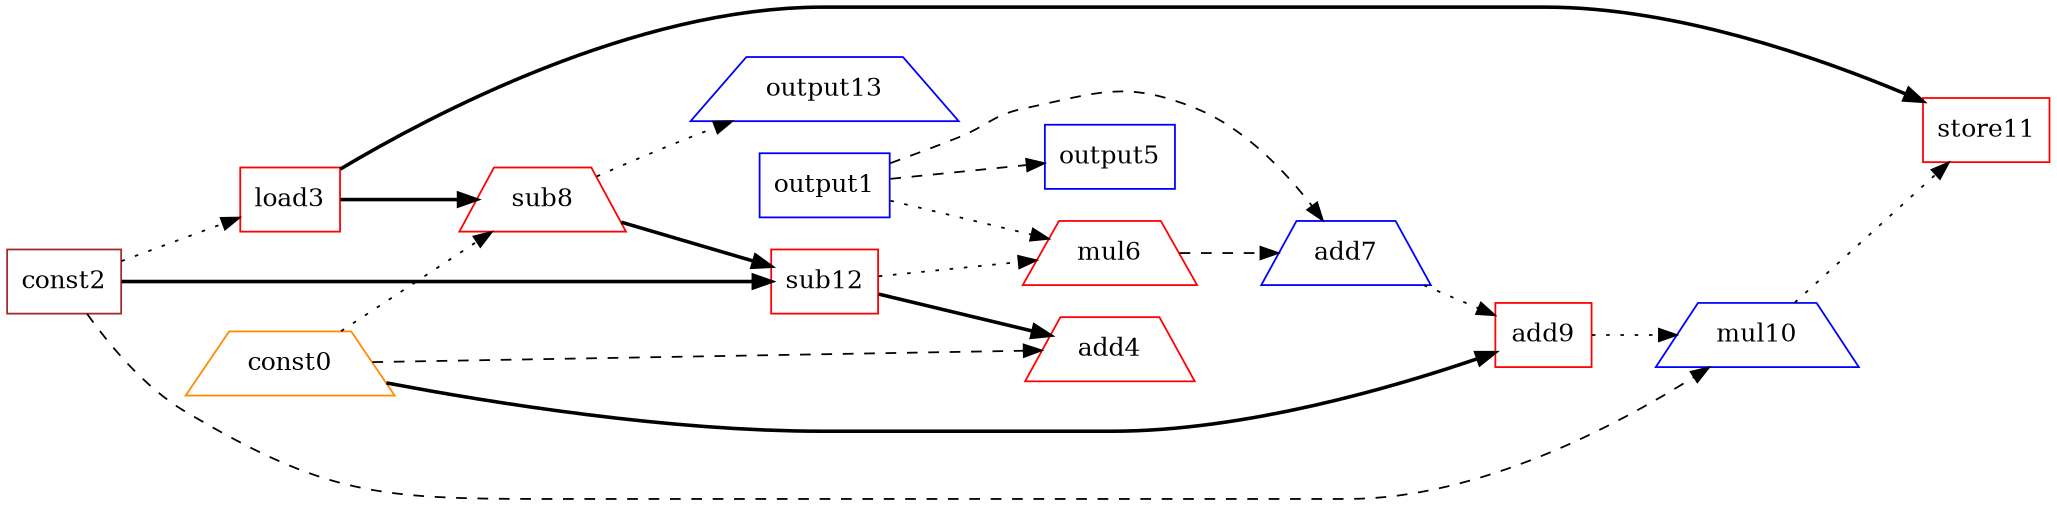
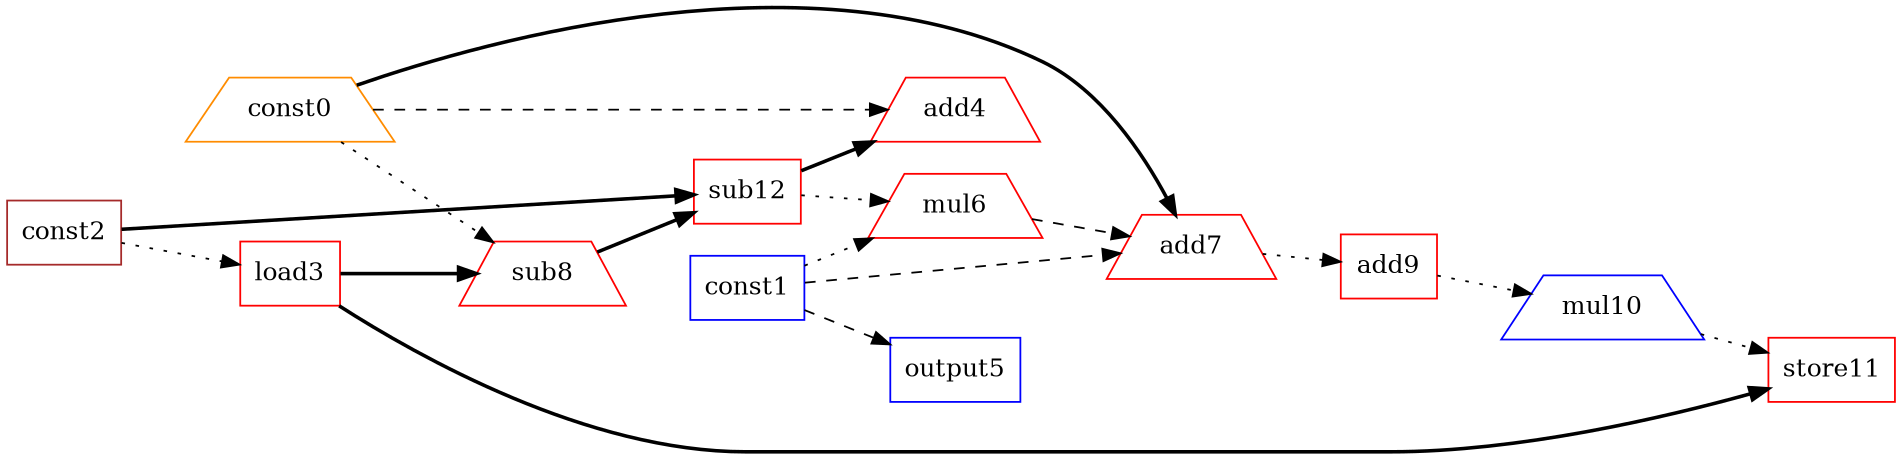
(825, 89) -> none
(825, 185) -> (747, 288)
(1346, 253) -> (1191, 247)
(935, 431) -> (793, 9)
(874, 499) -> none
